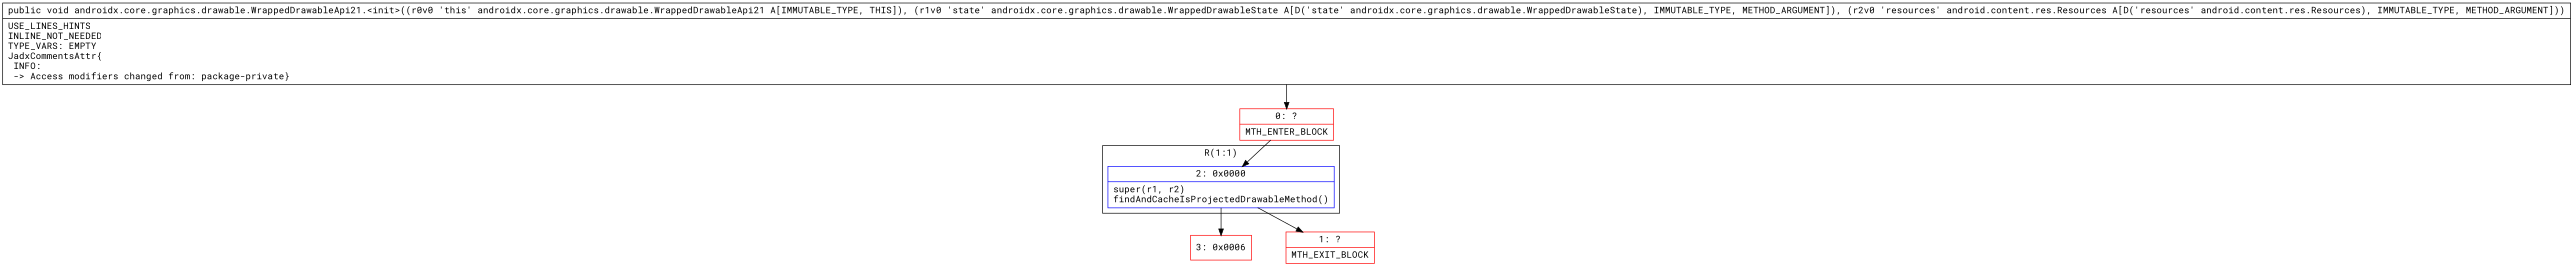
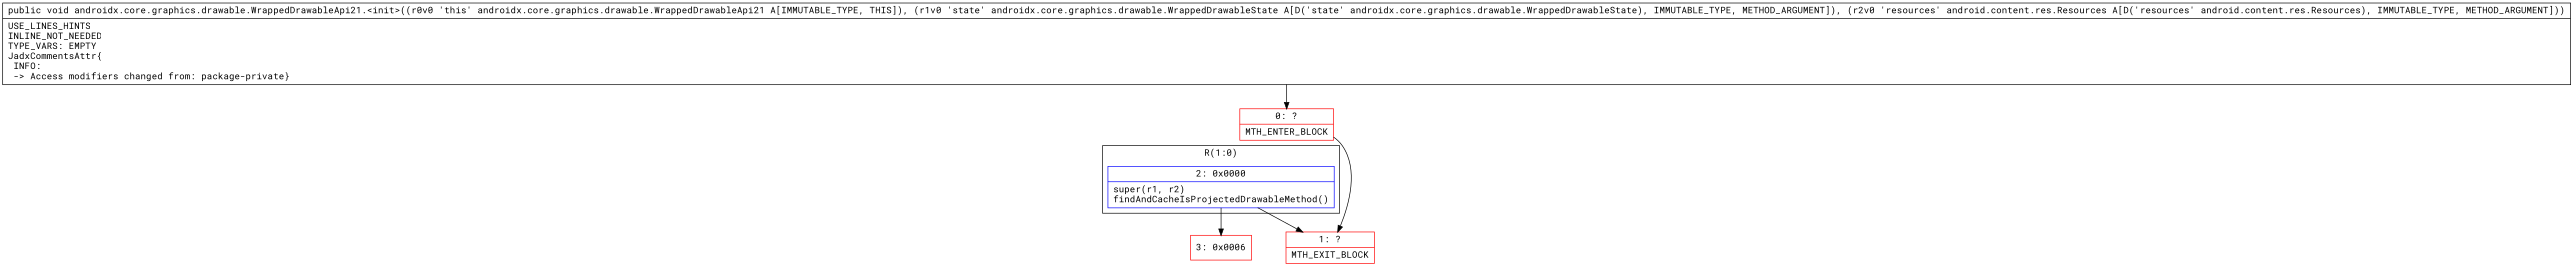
(1259, 151) -> (1351, 179)
(1221, 153) -> (1221, 153)
